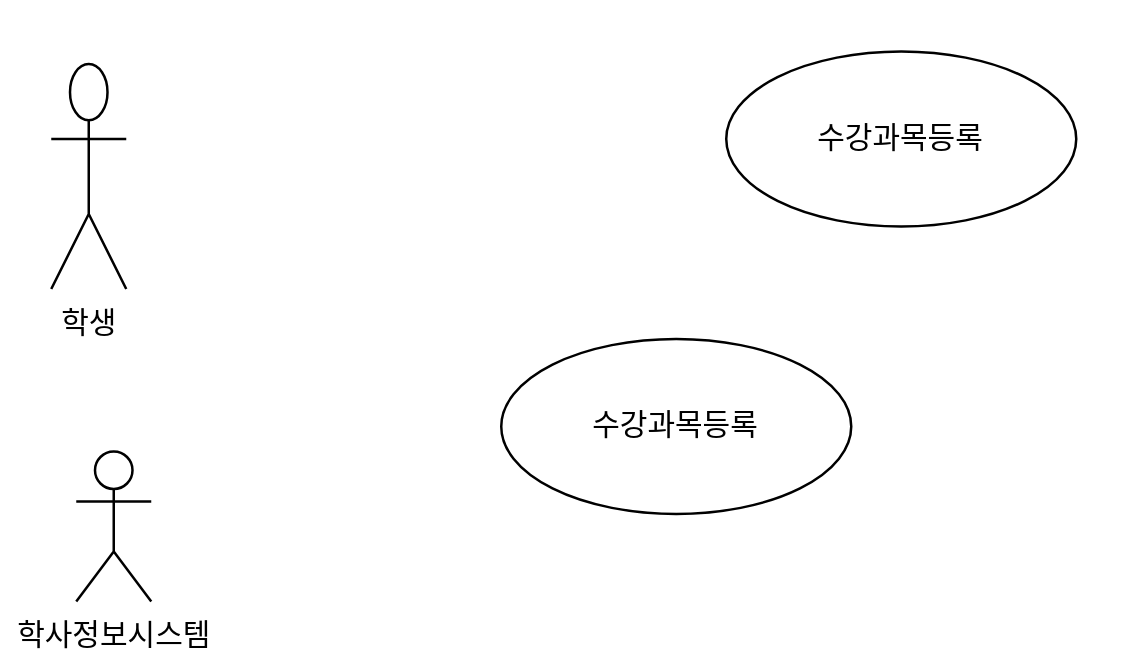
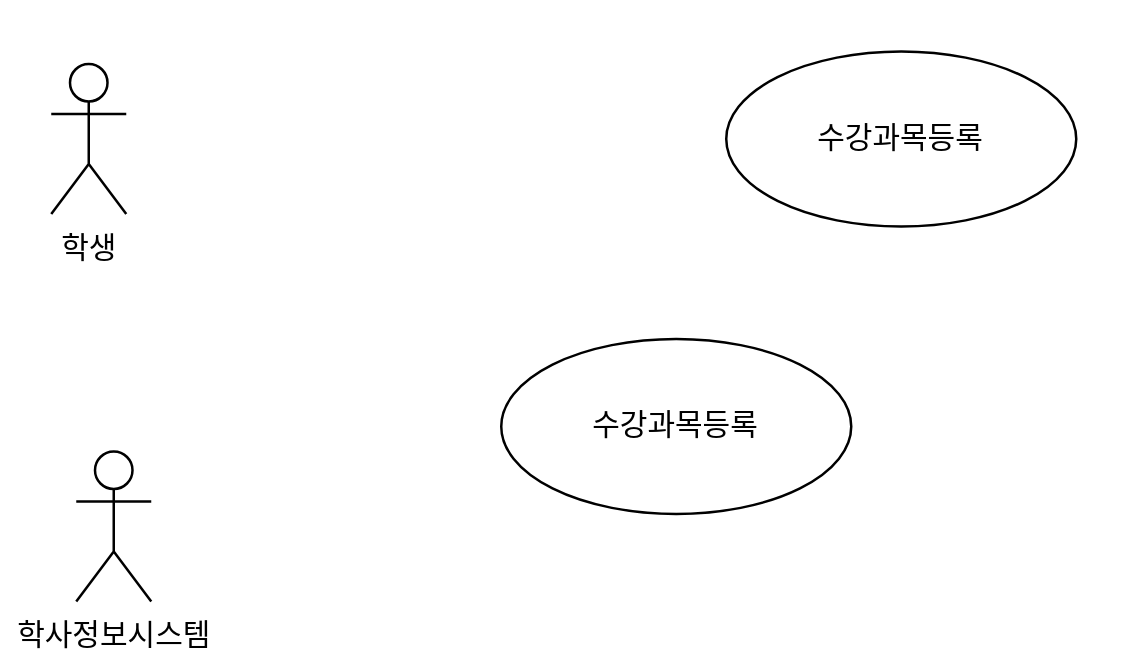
(89, 176) -> (89, 139)
